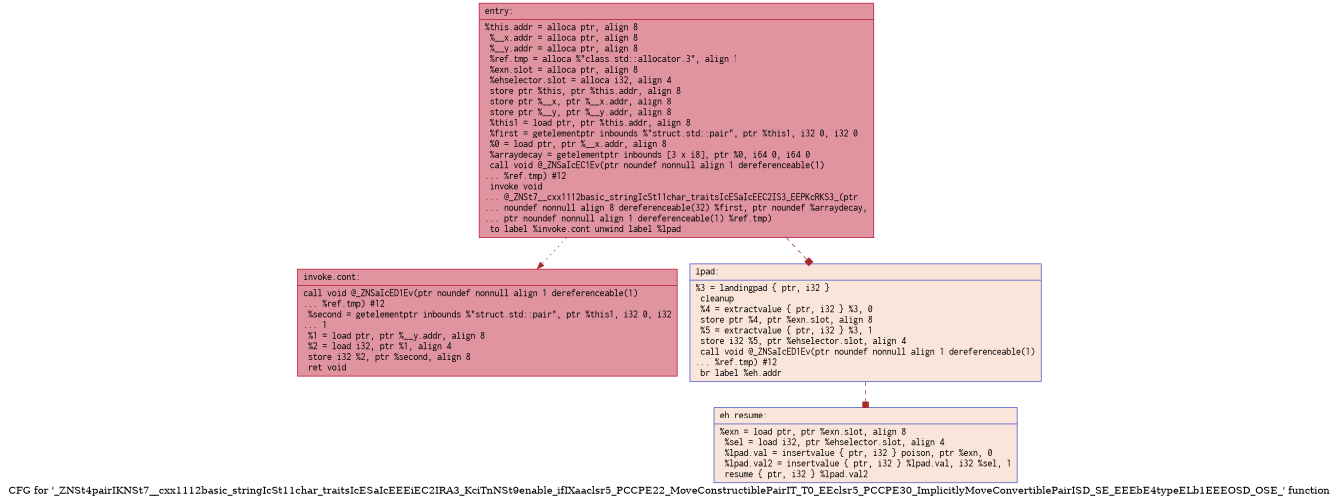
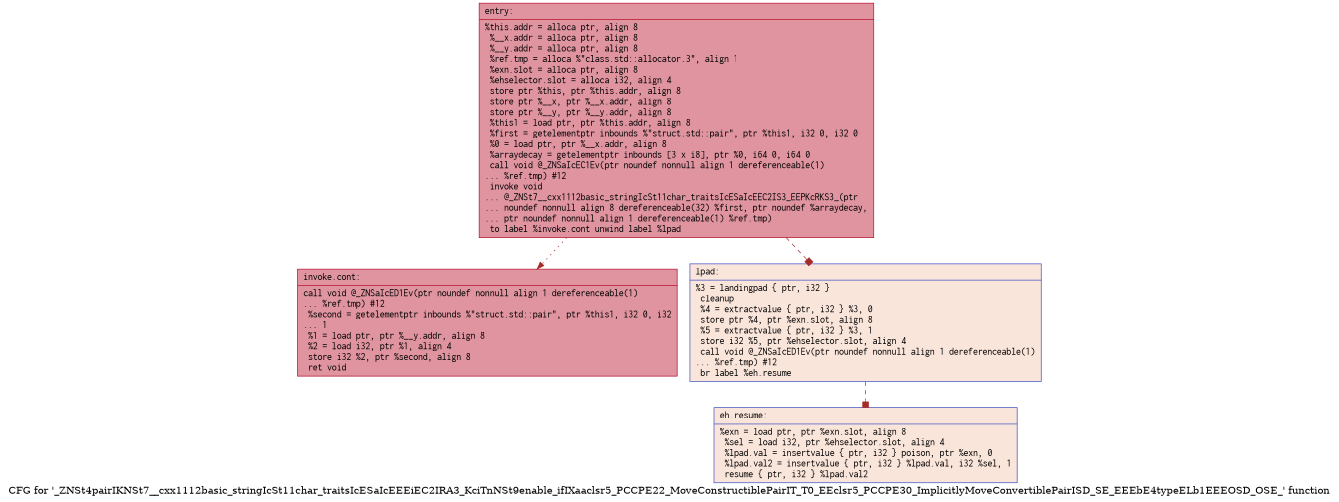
(739, 373) -> (744, 373)
